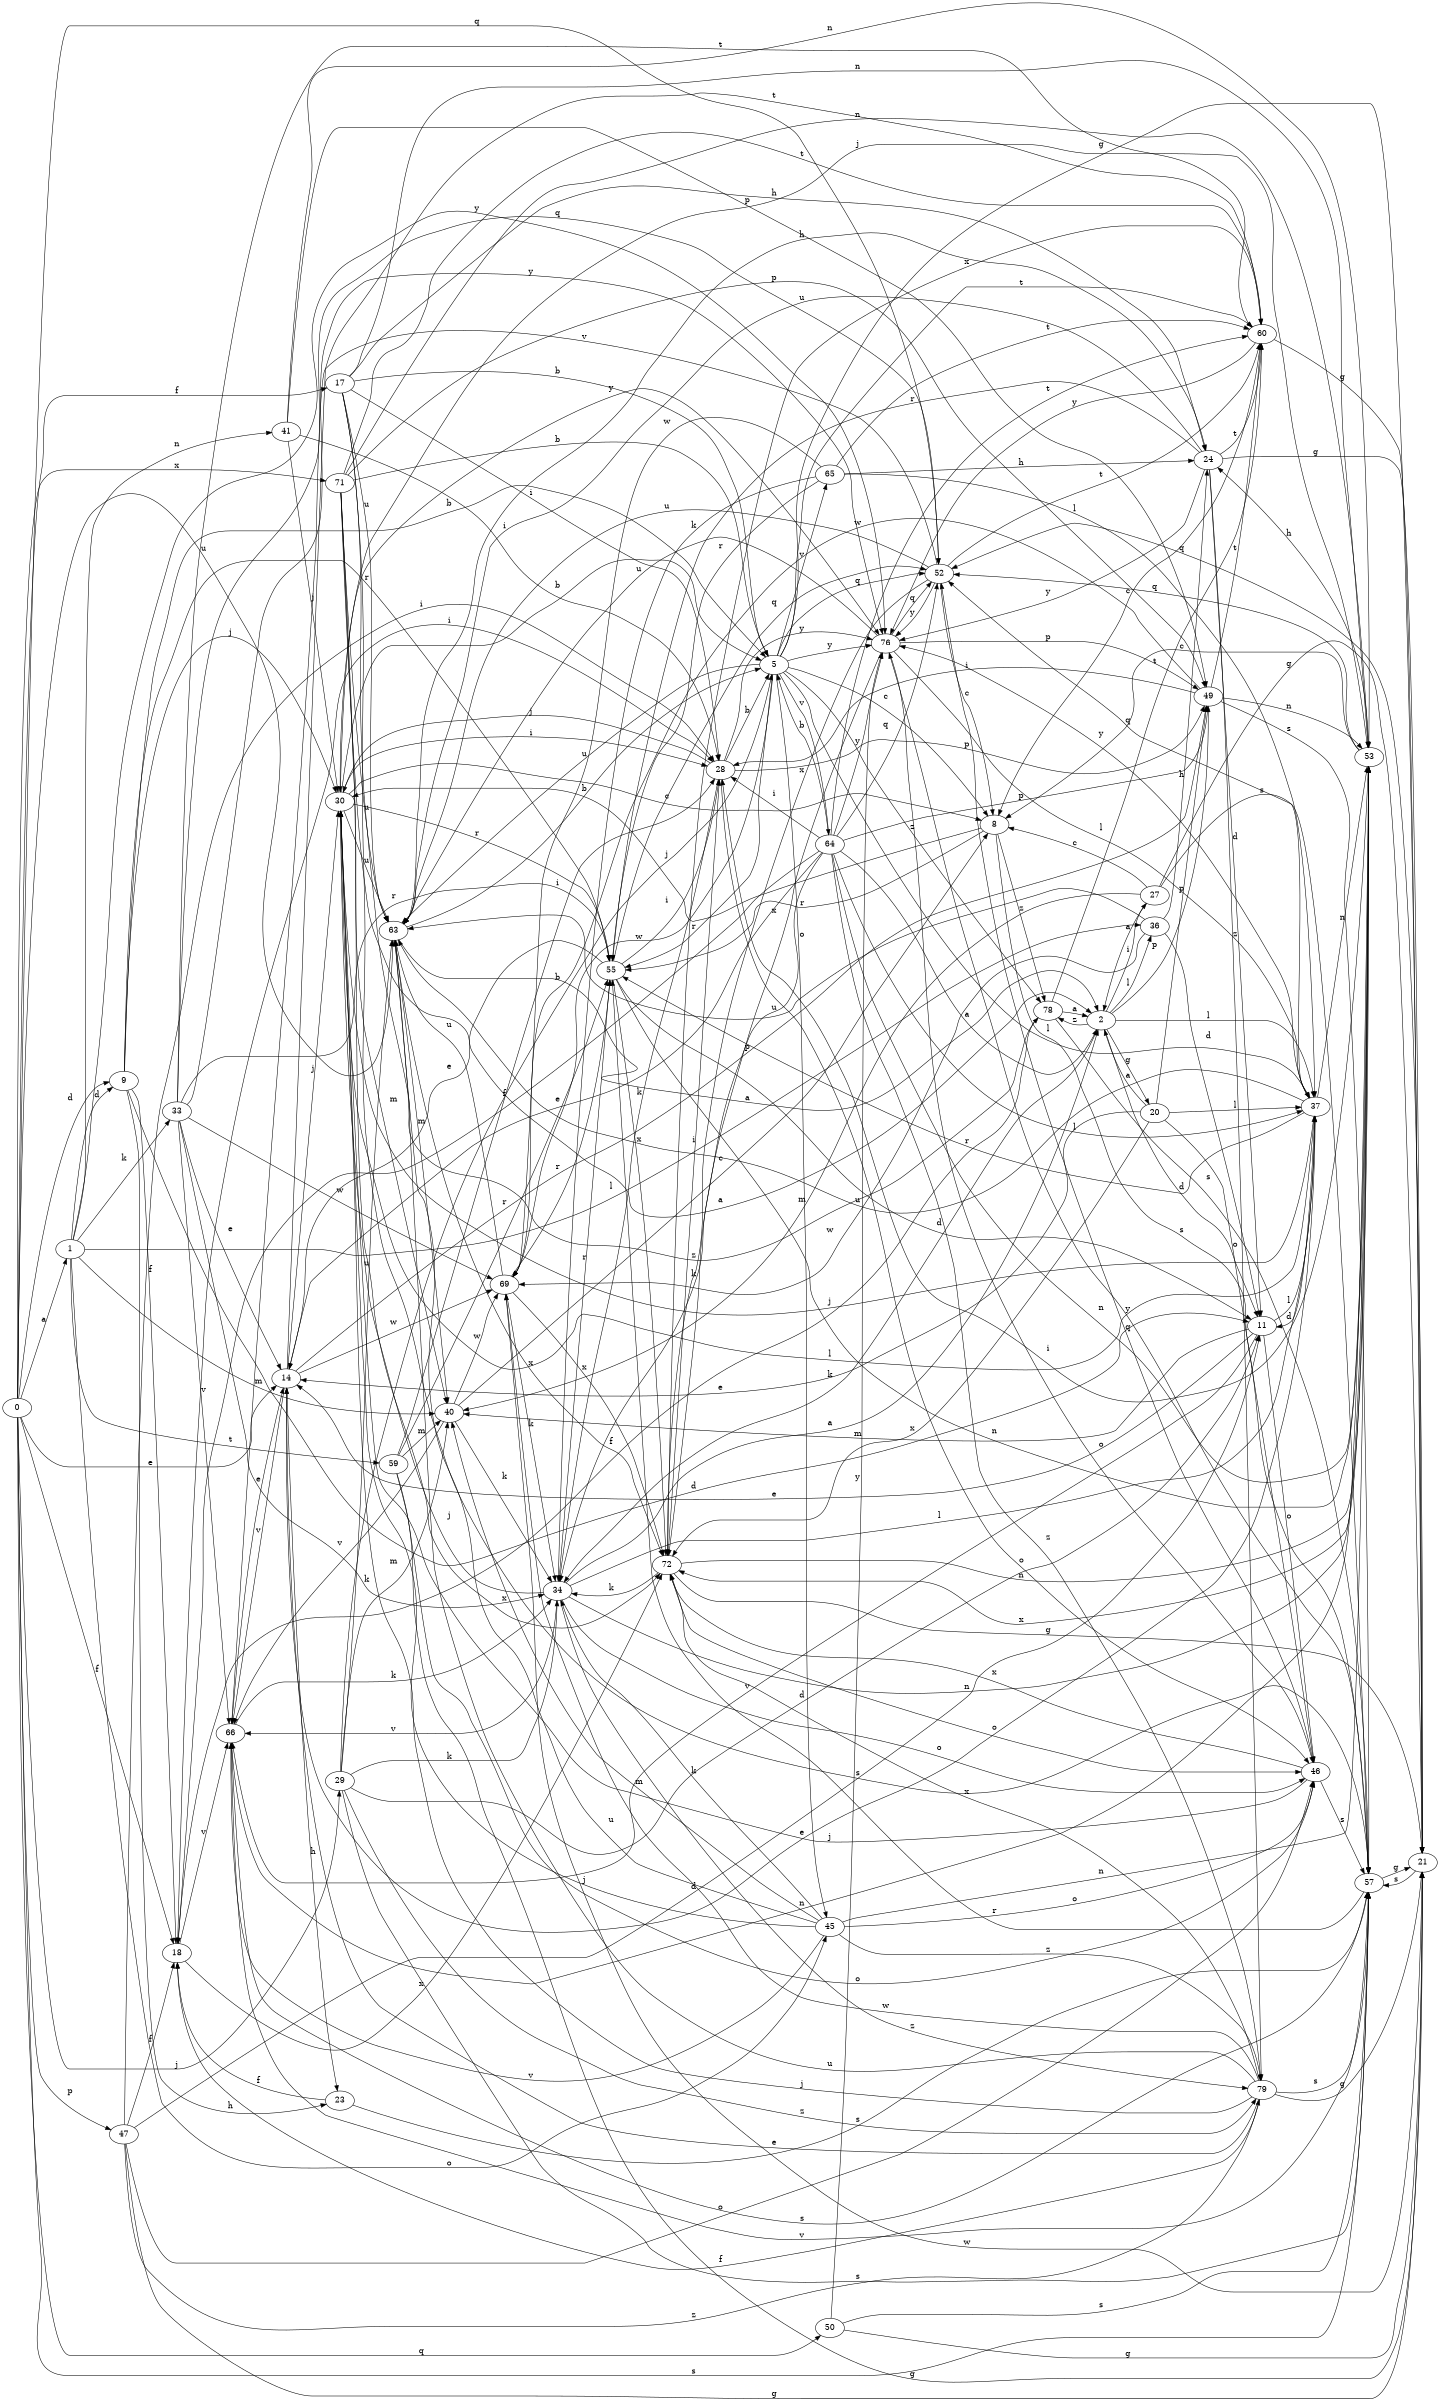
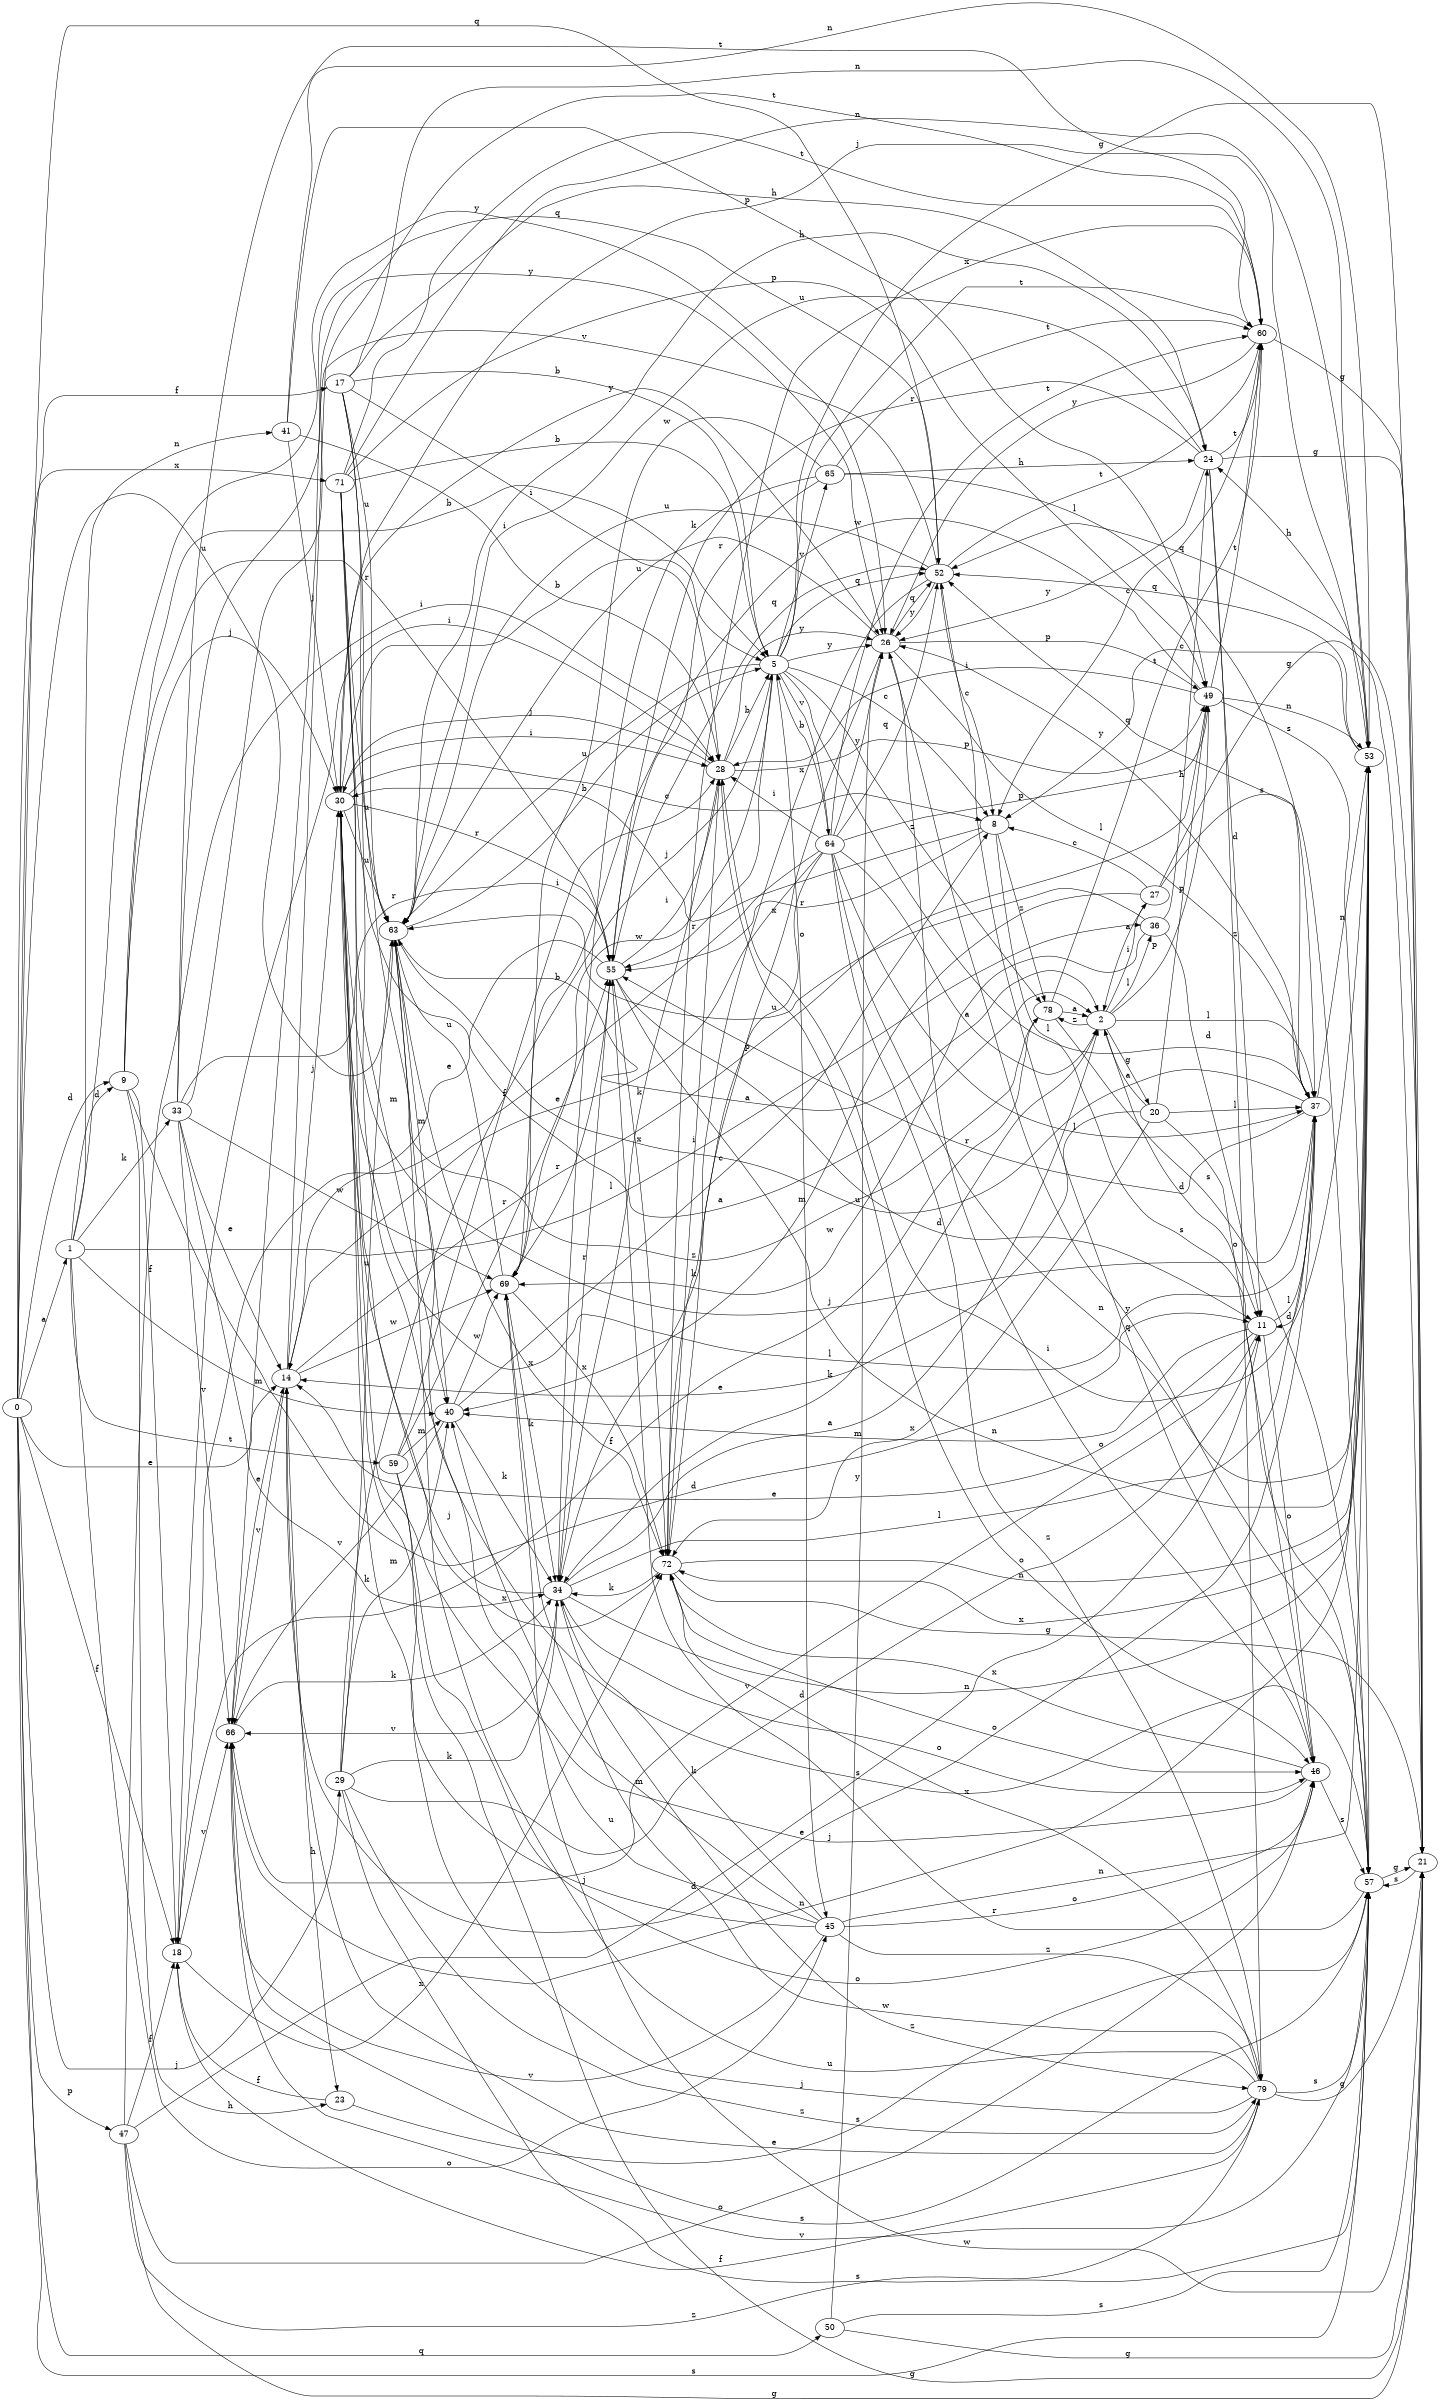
(886, 643) -> (886, 643)
